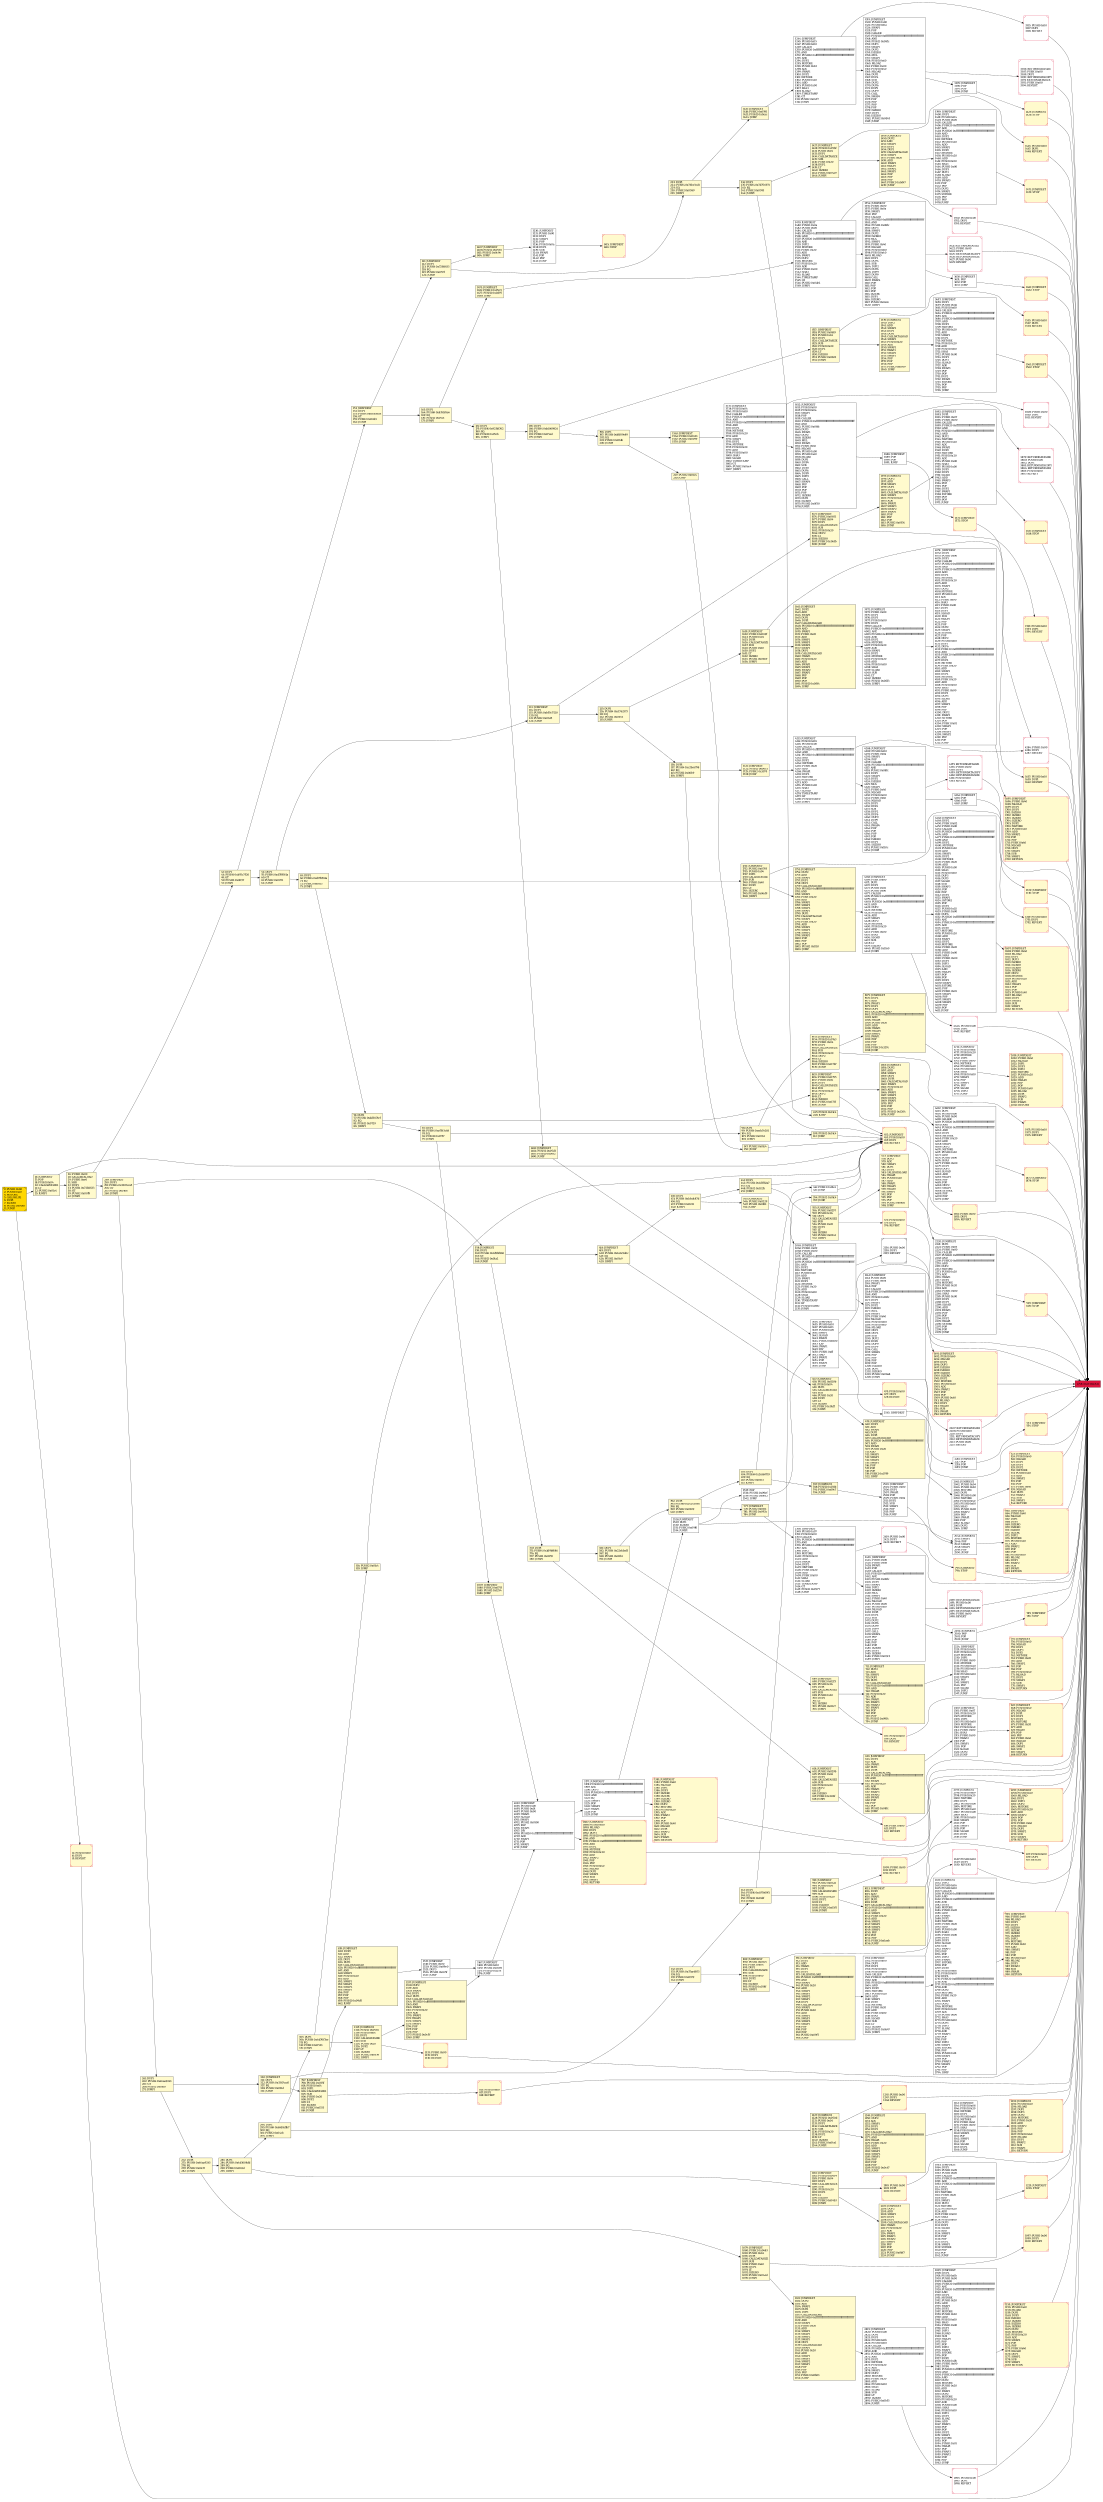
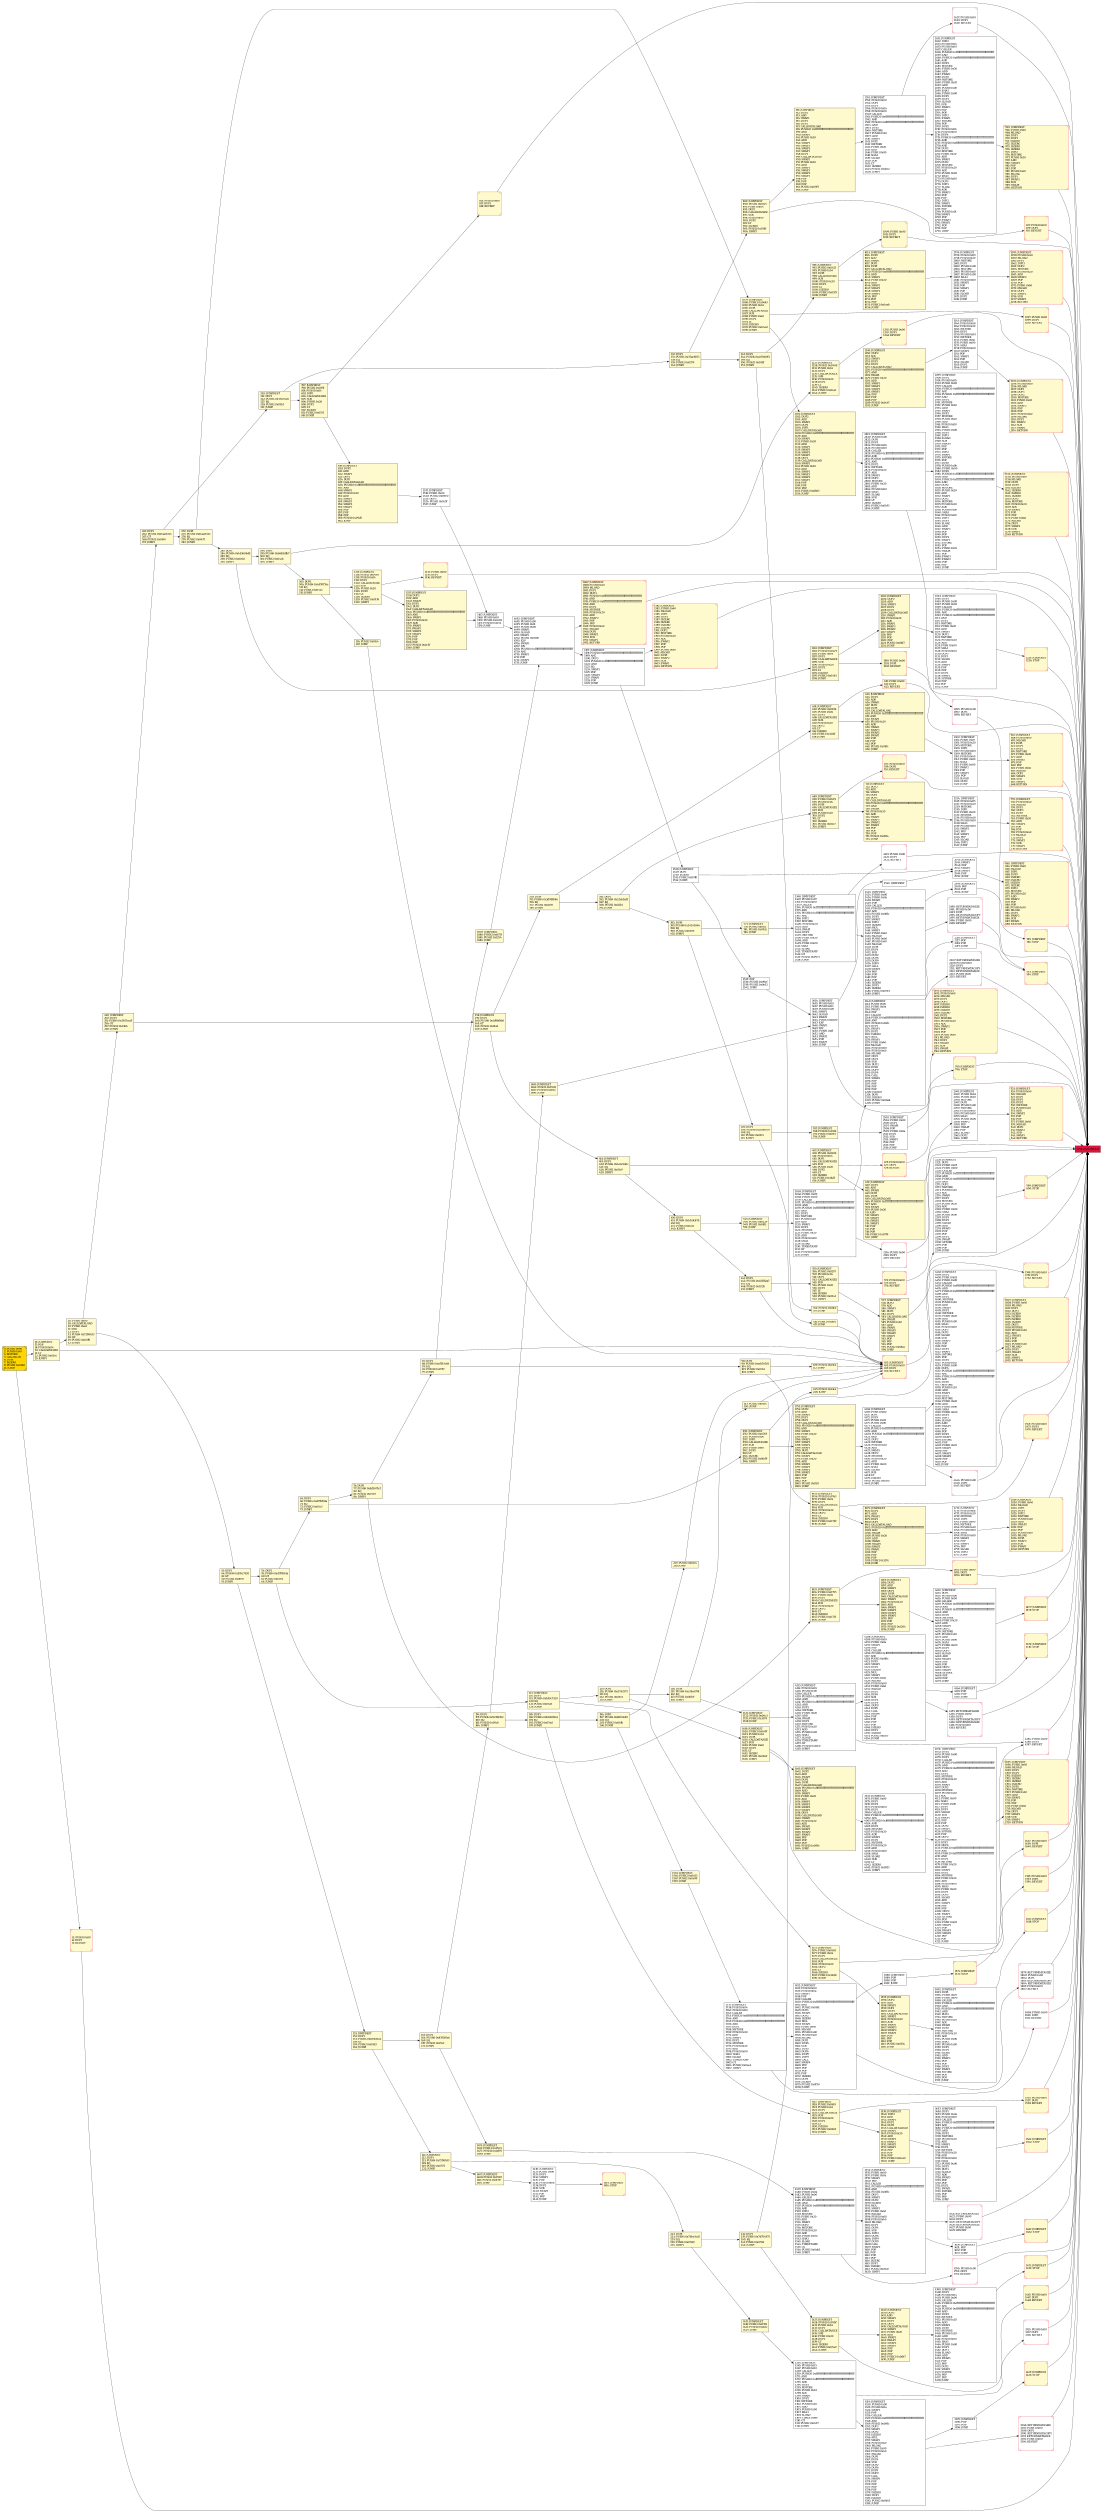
(825, 1189) -> (825, 1323)
(894, 1250) -> (894, 1255)
(894, 1829) -> (894, 684)
(1080, 2149) -> (1000, 843)
